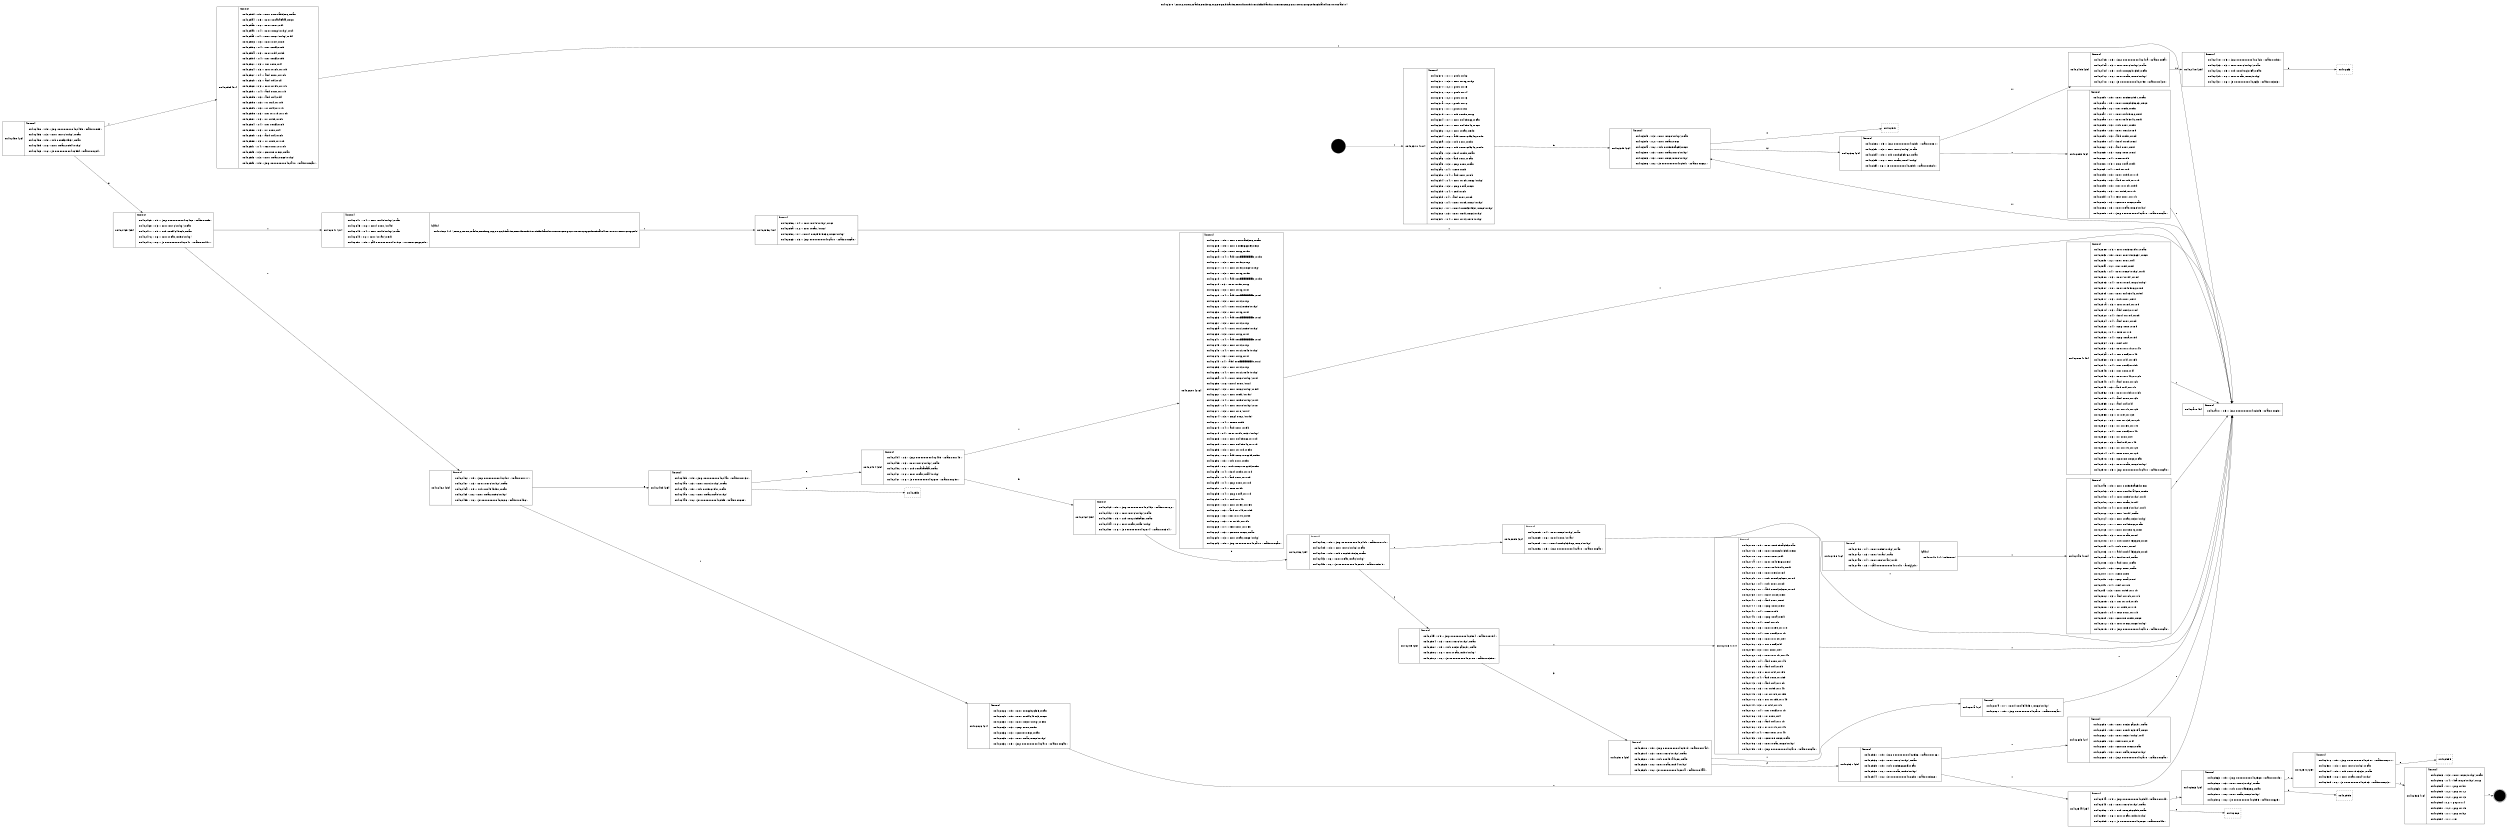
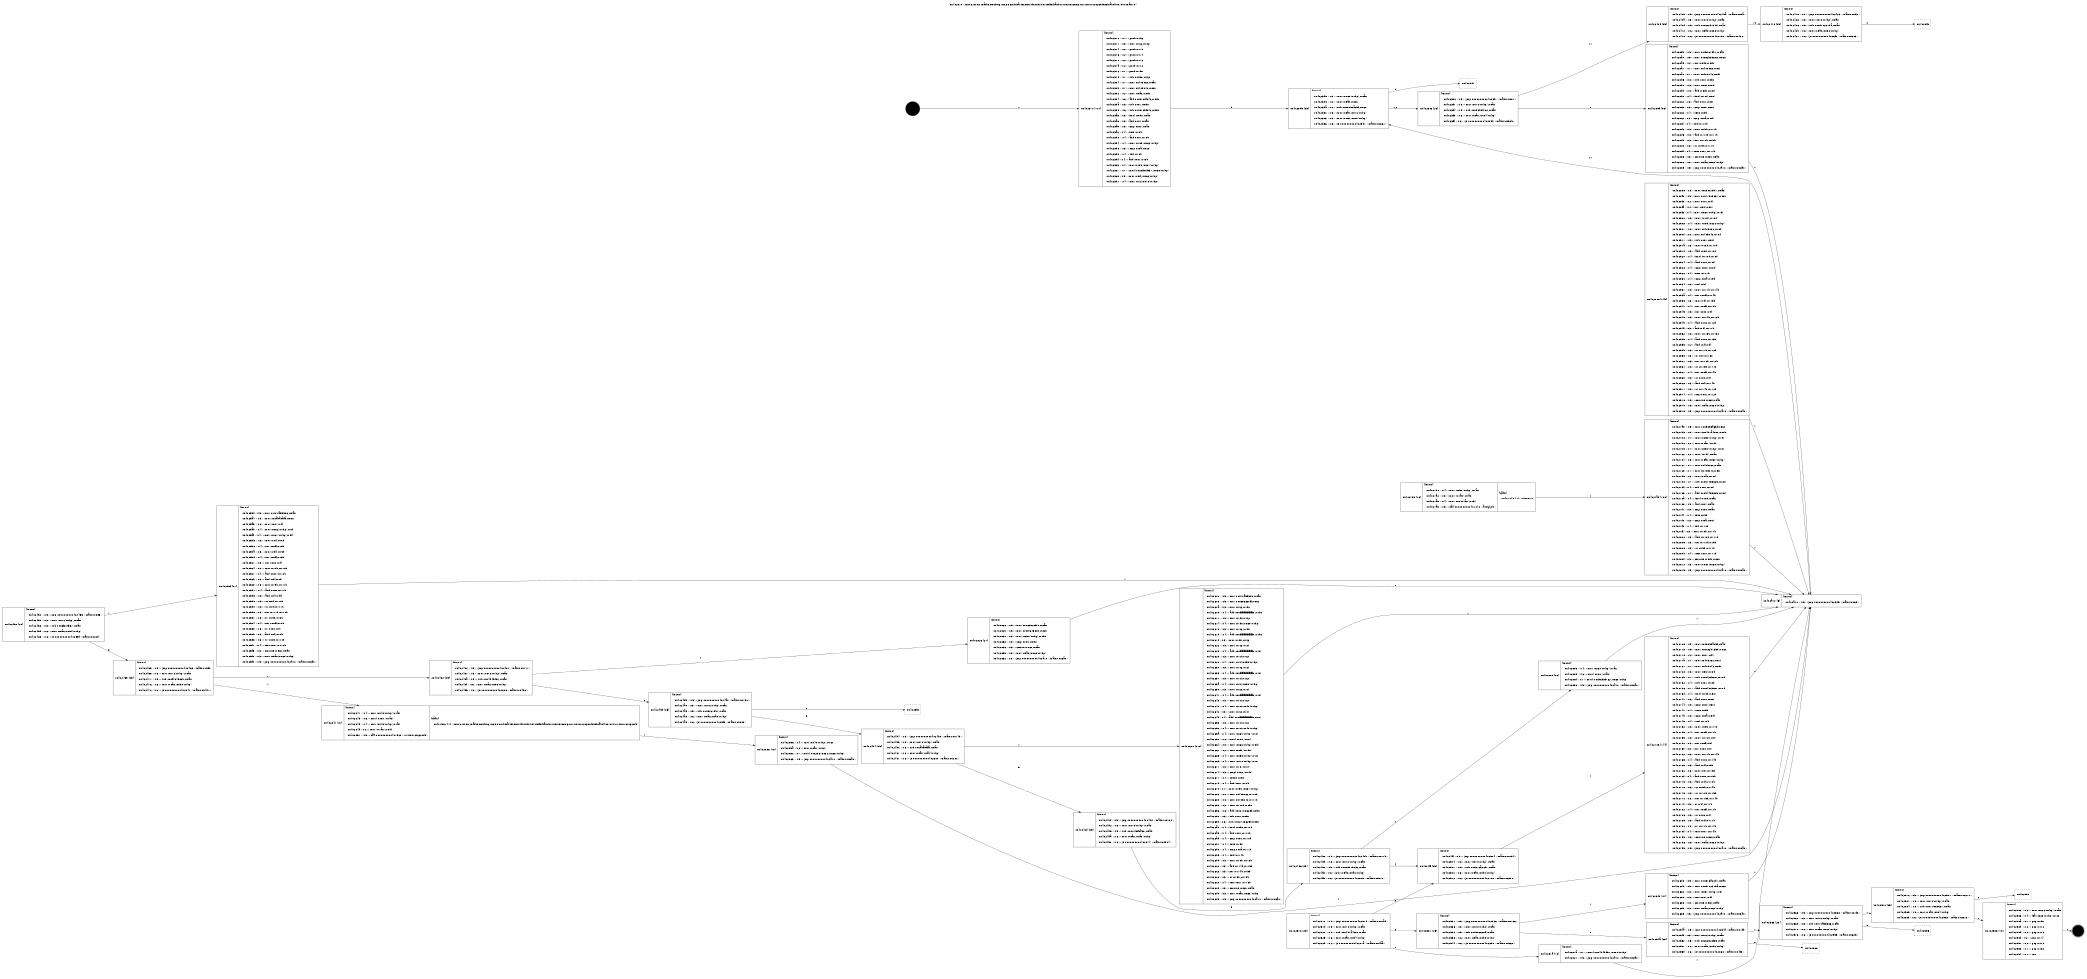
(1554, 701) -> (1405, 897)
